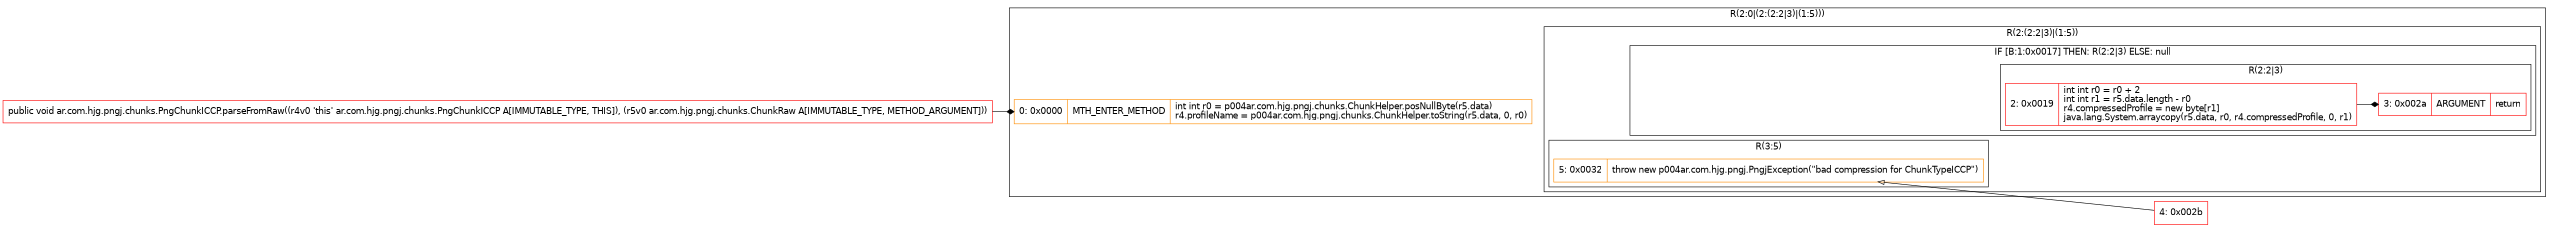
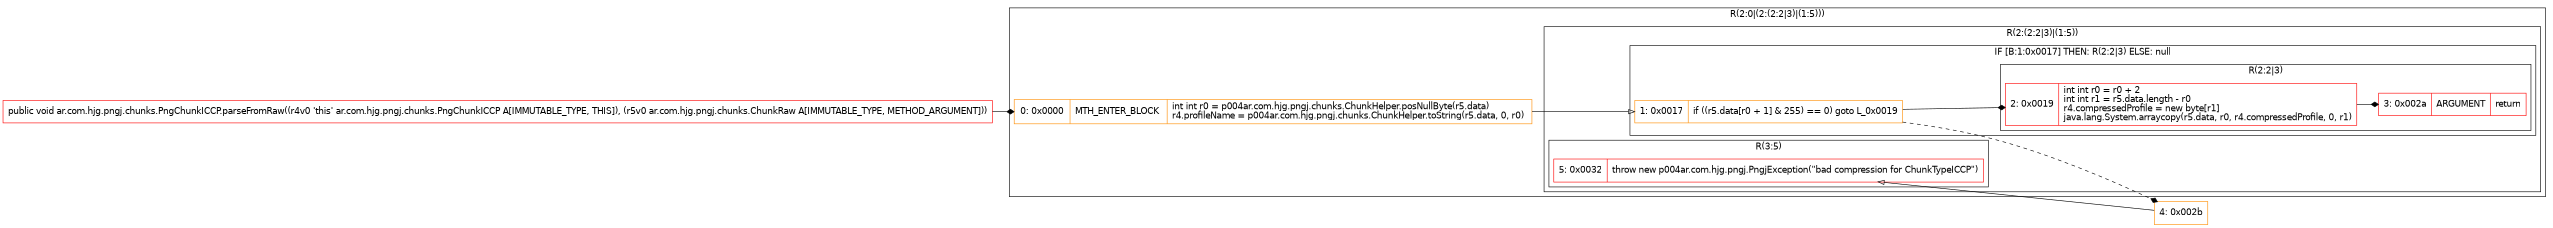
(1119, 111) -> (1117, 111)
none -> (1769, 112)
(1769, 171) -> (1769, 171)
(2181, 213) -> (2181, 213)
